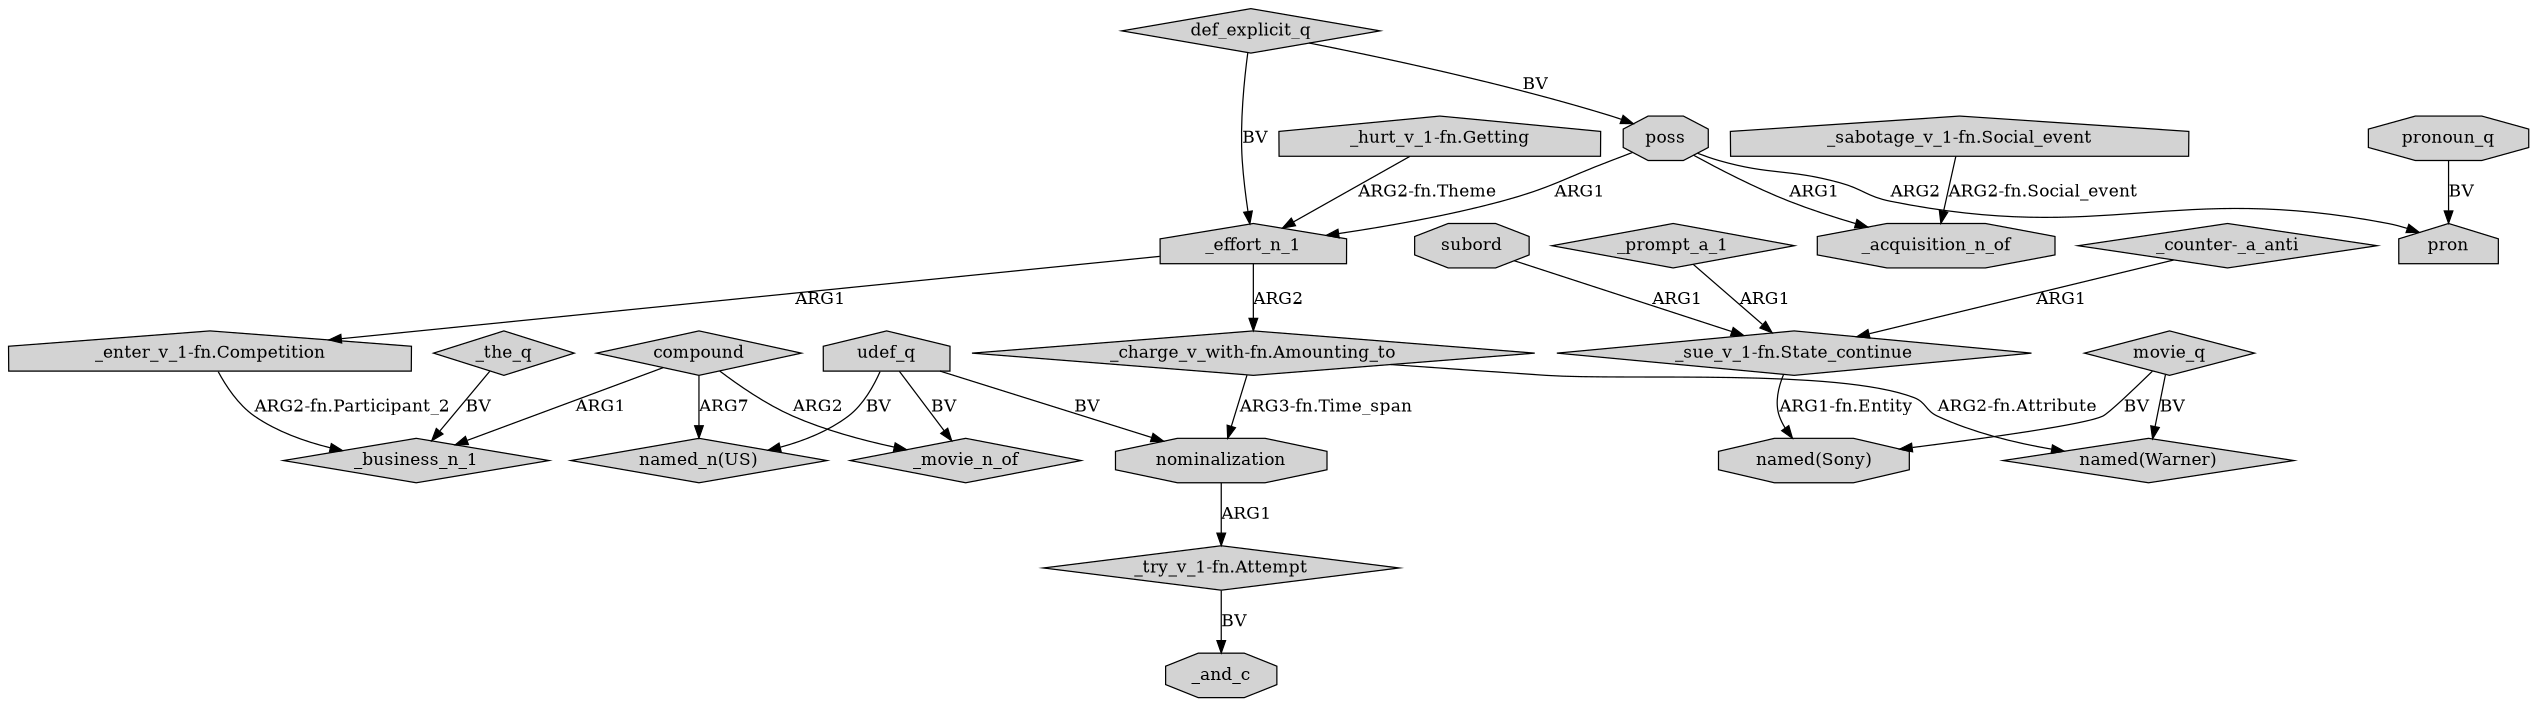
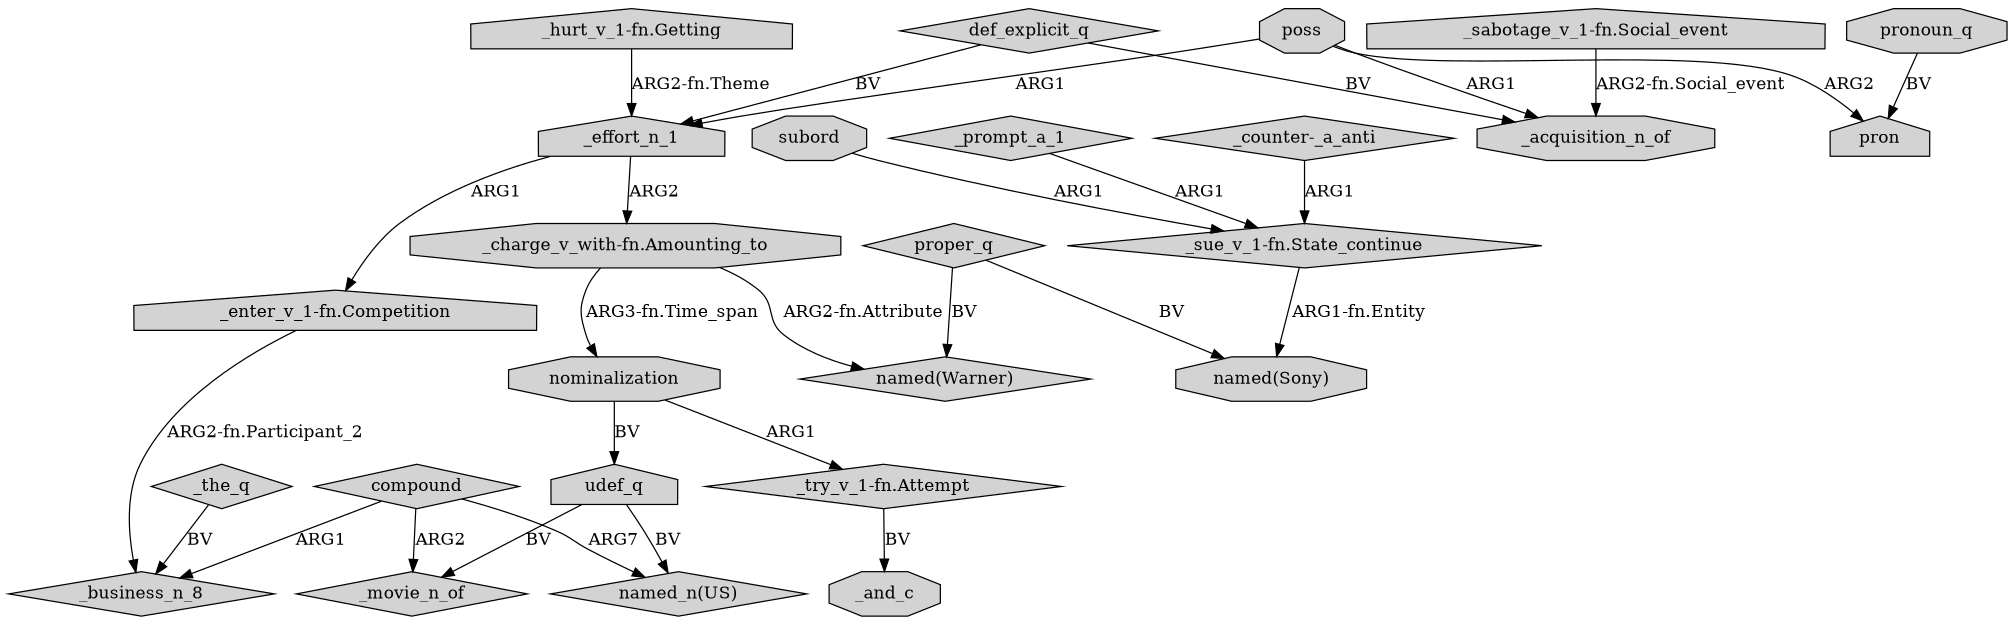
(1466, 77) -> (1295, 81)
(1253, 353) -> (625, 246)
(2170, 353) -> (954, 246)
(1046, 404) -> (614, 427)
(416, 461) -> (141, 594)
